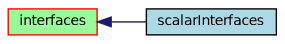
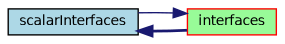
none -> (170, 31)
